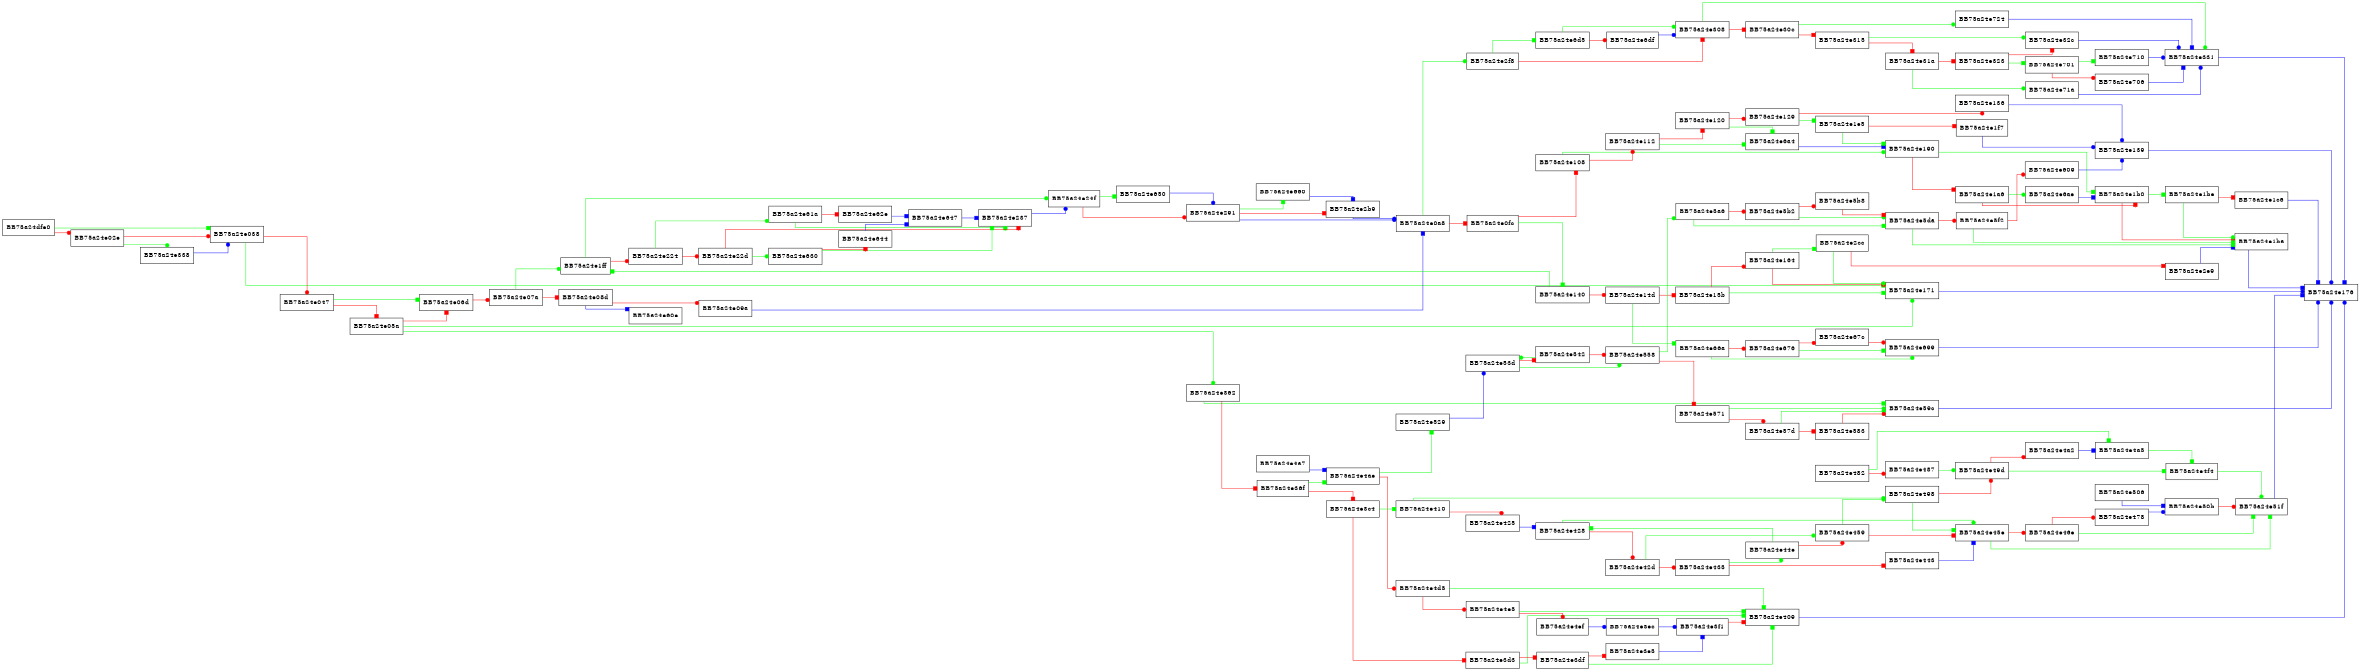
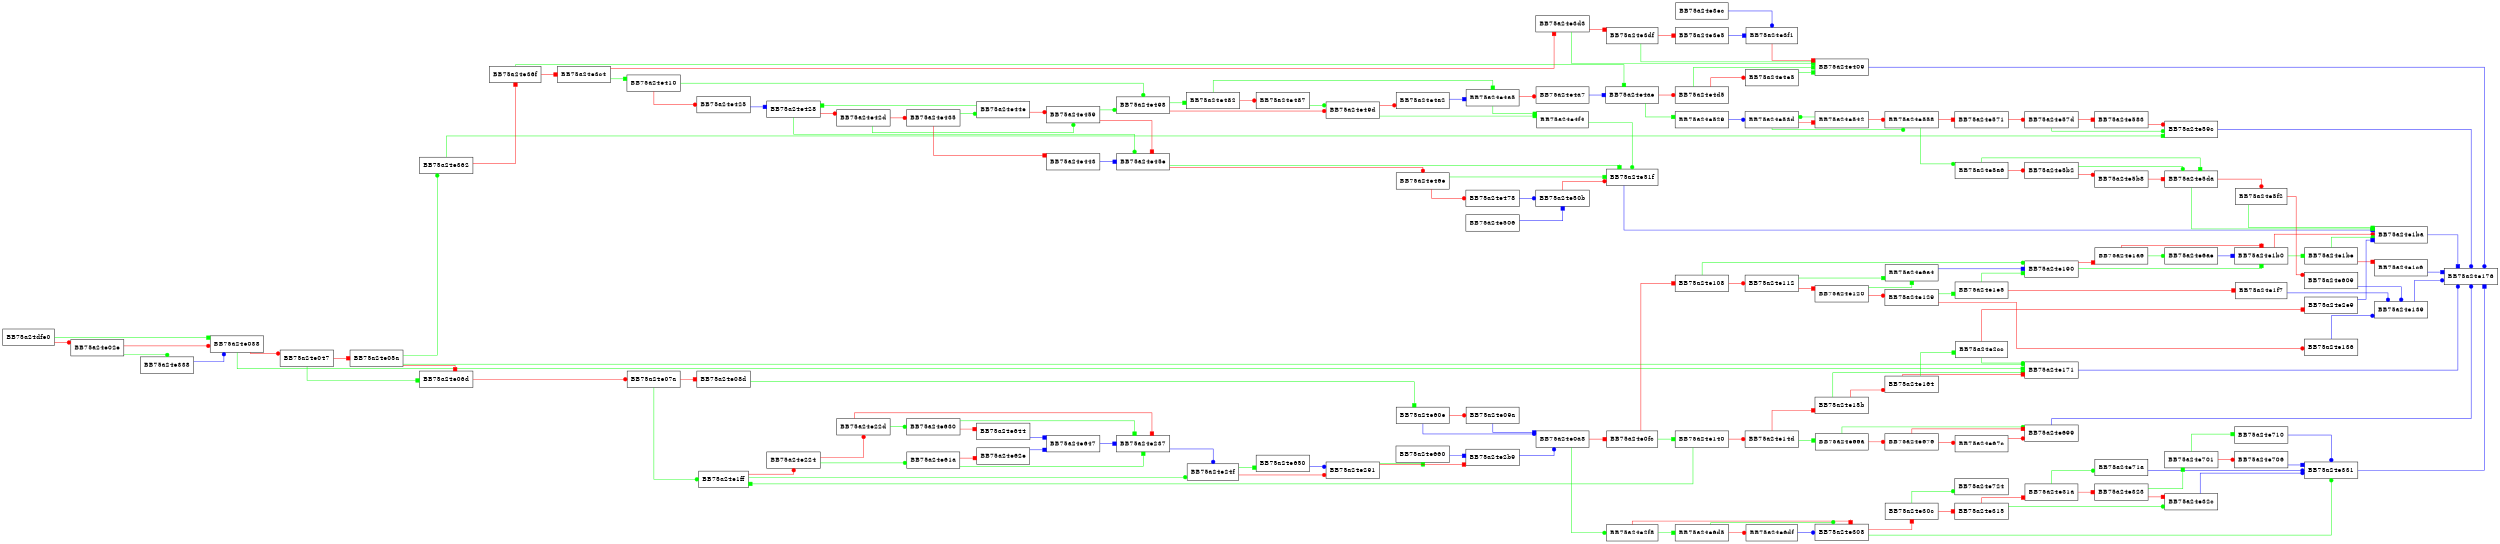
(2113, 19) -> none
none -> (1526, 96)
(1316, 220) -> (1473, 434)
(654, 303) -> (1456, 415)
(603, 309) -> (1093, 382)
(1840, 351) -> (1964, 429)
(2275, 384) -> (1975, 230)
(1805, 409) -> none
(1918, 530) -> (1176, 103)
(1563, 627) -> none
